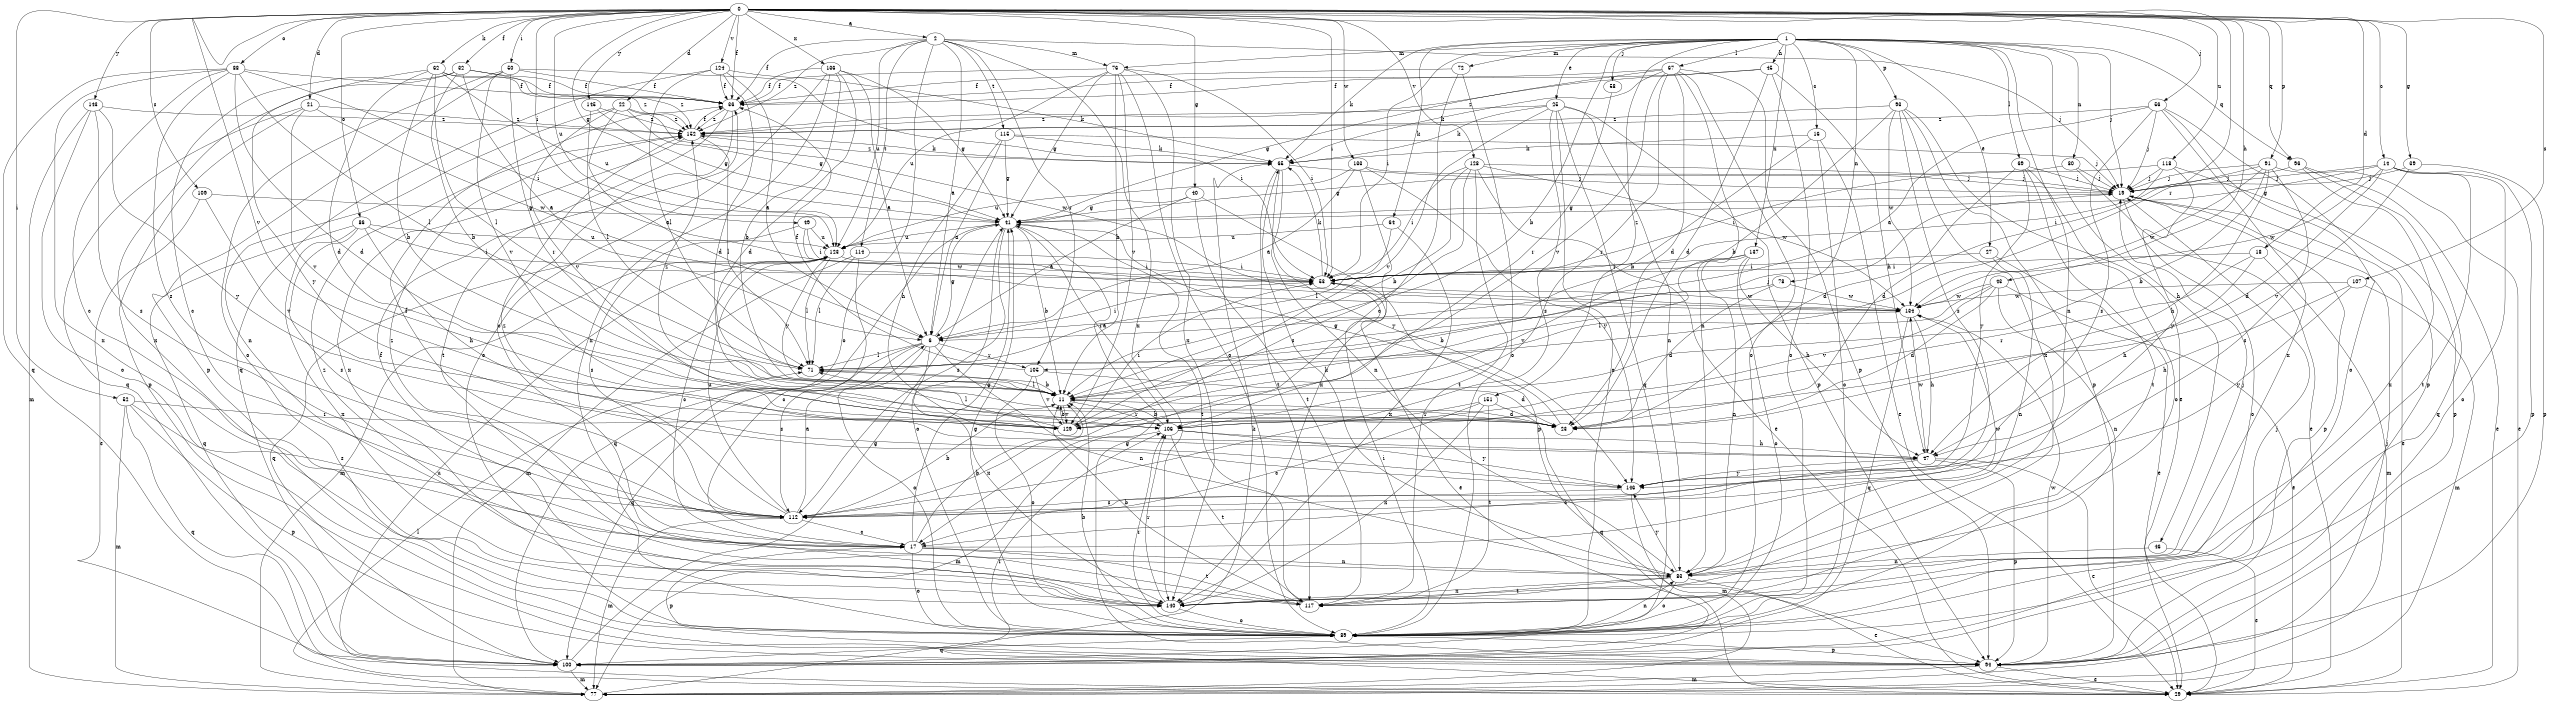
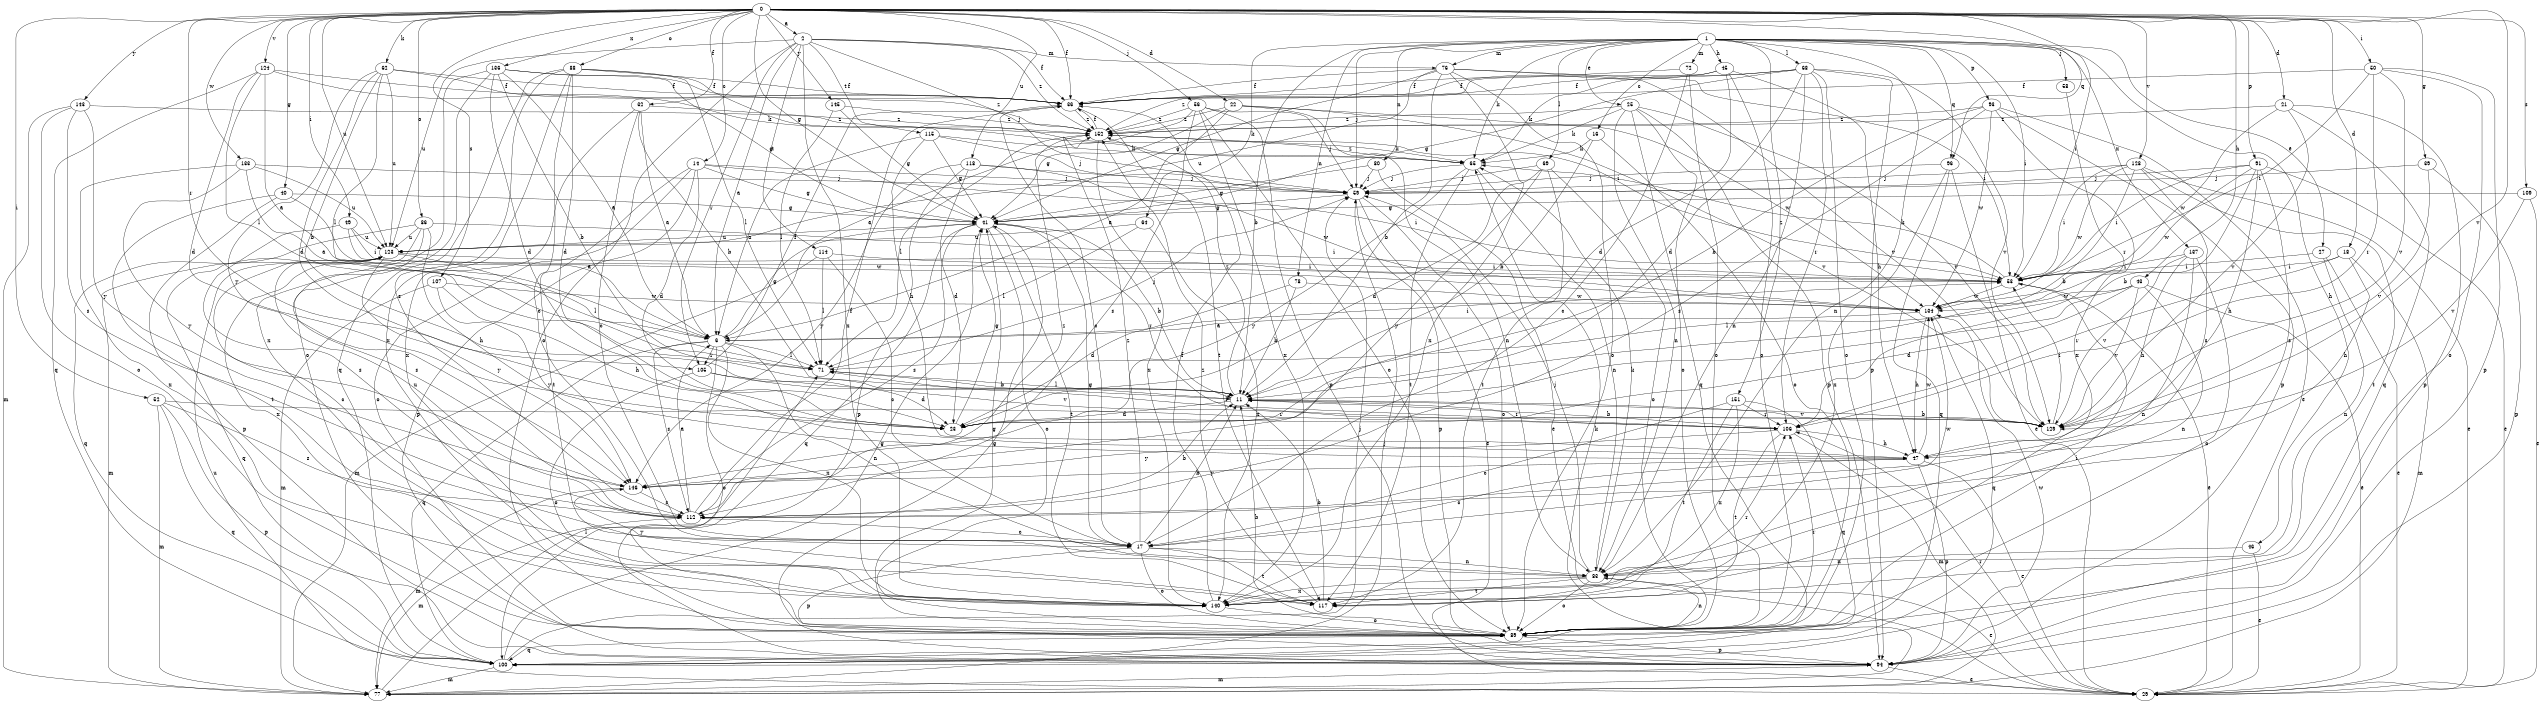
(1671, 68) -> (1805, 68)
(581, 92) -> none
(2121, 194) -> (1356, 194)
(799, 377) -> (480, 367)
(1305, 429) -> none
(1928, 476) -> none
